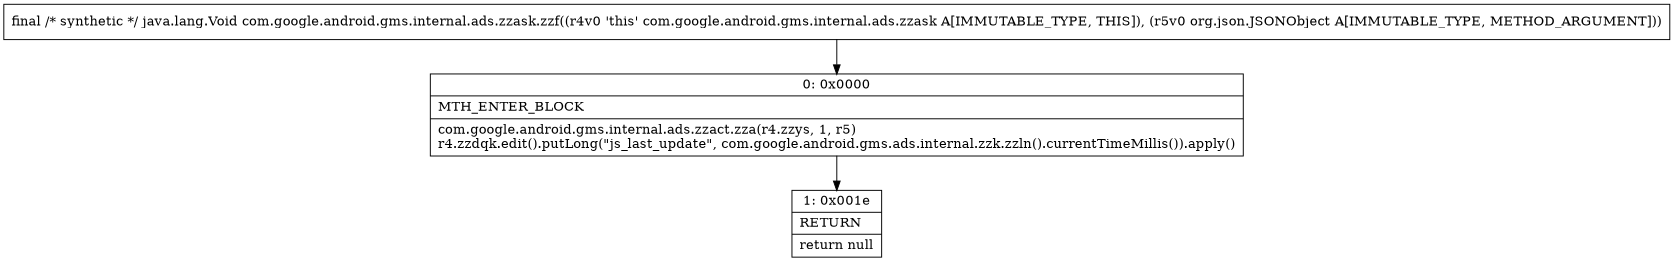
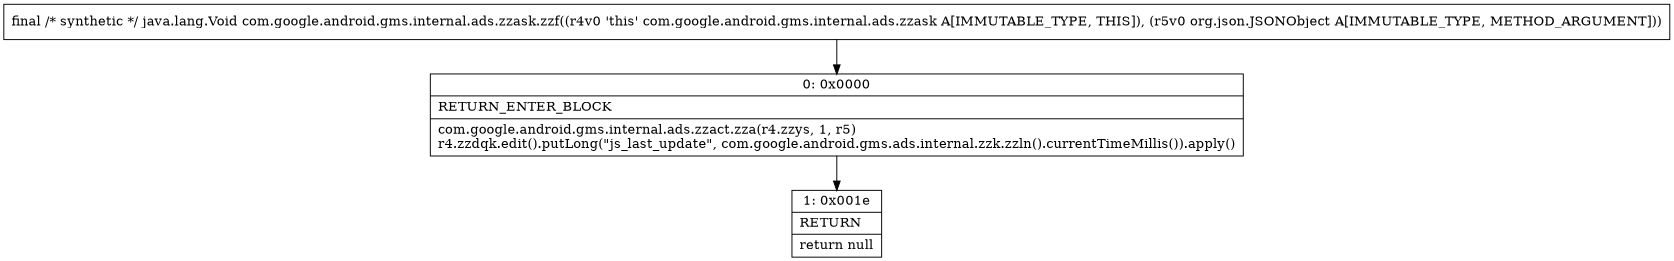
(511, 107) -> (525, 107)
